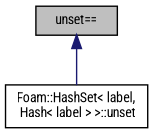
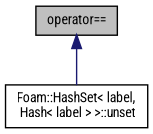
(77, 21) -> (77, 21)
